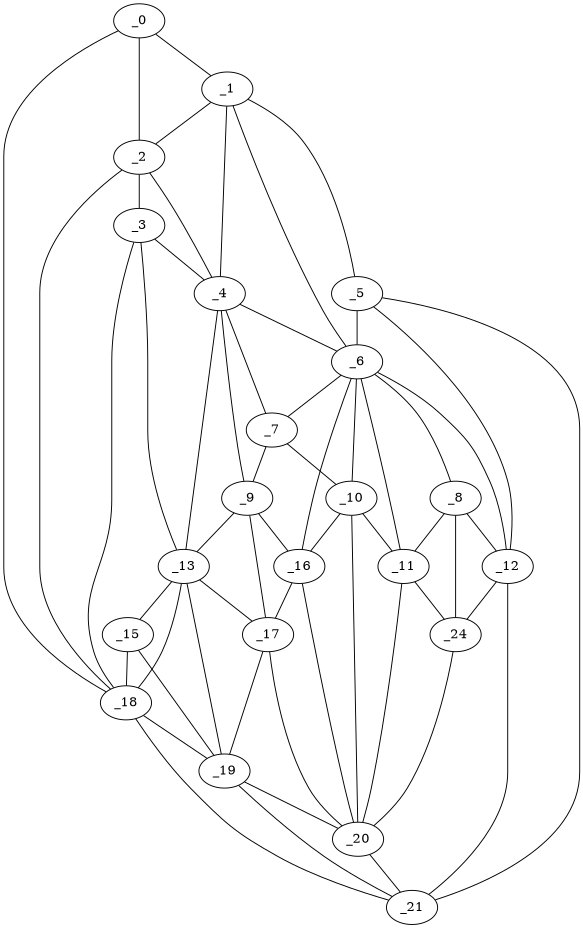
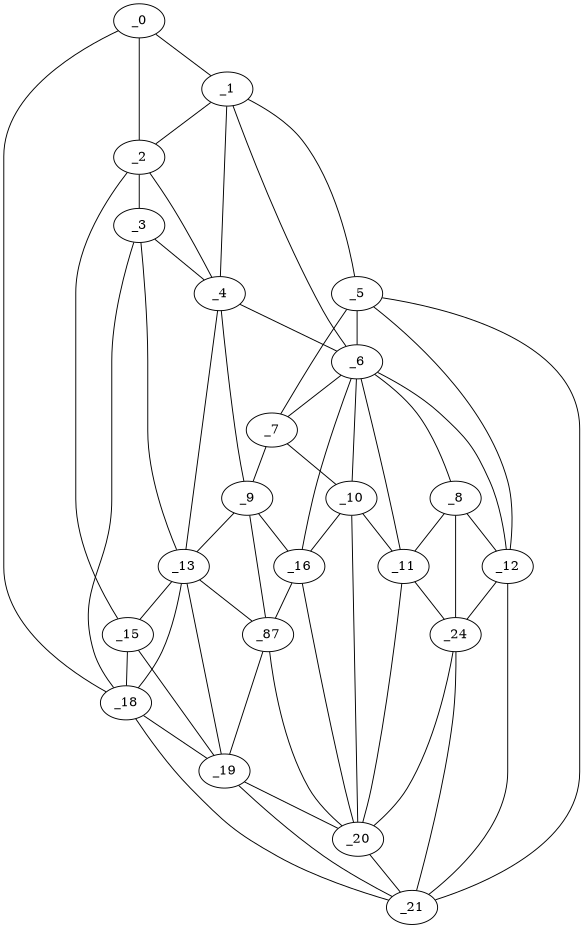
(246, 362) -> (313, 361)
(40, 426) -> (76, 394)
(268, 635) -> (268, 635)
none -> (444, 772)
